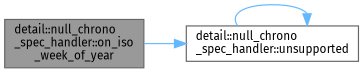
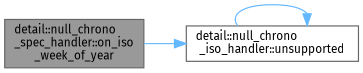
(272, 44) -> (272, 44)
